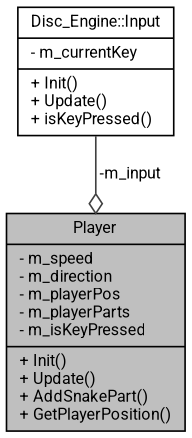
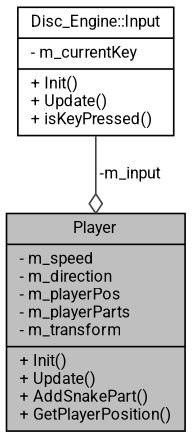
(84, 330) -> (71, 330)
